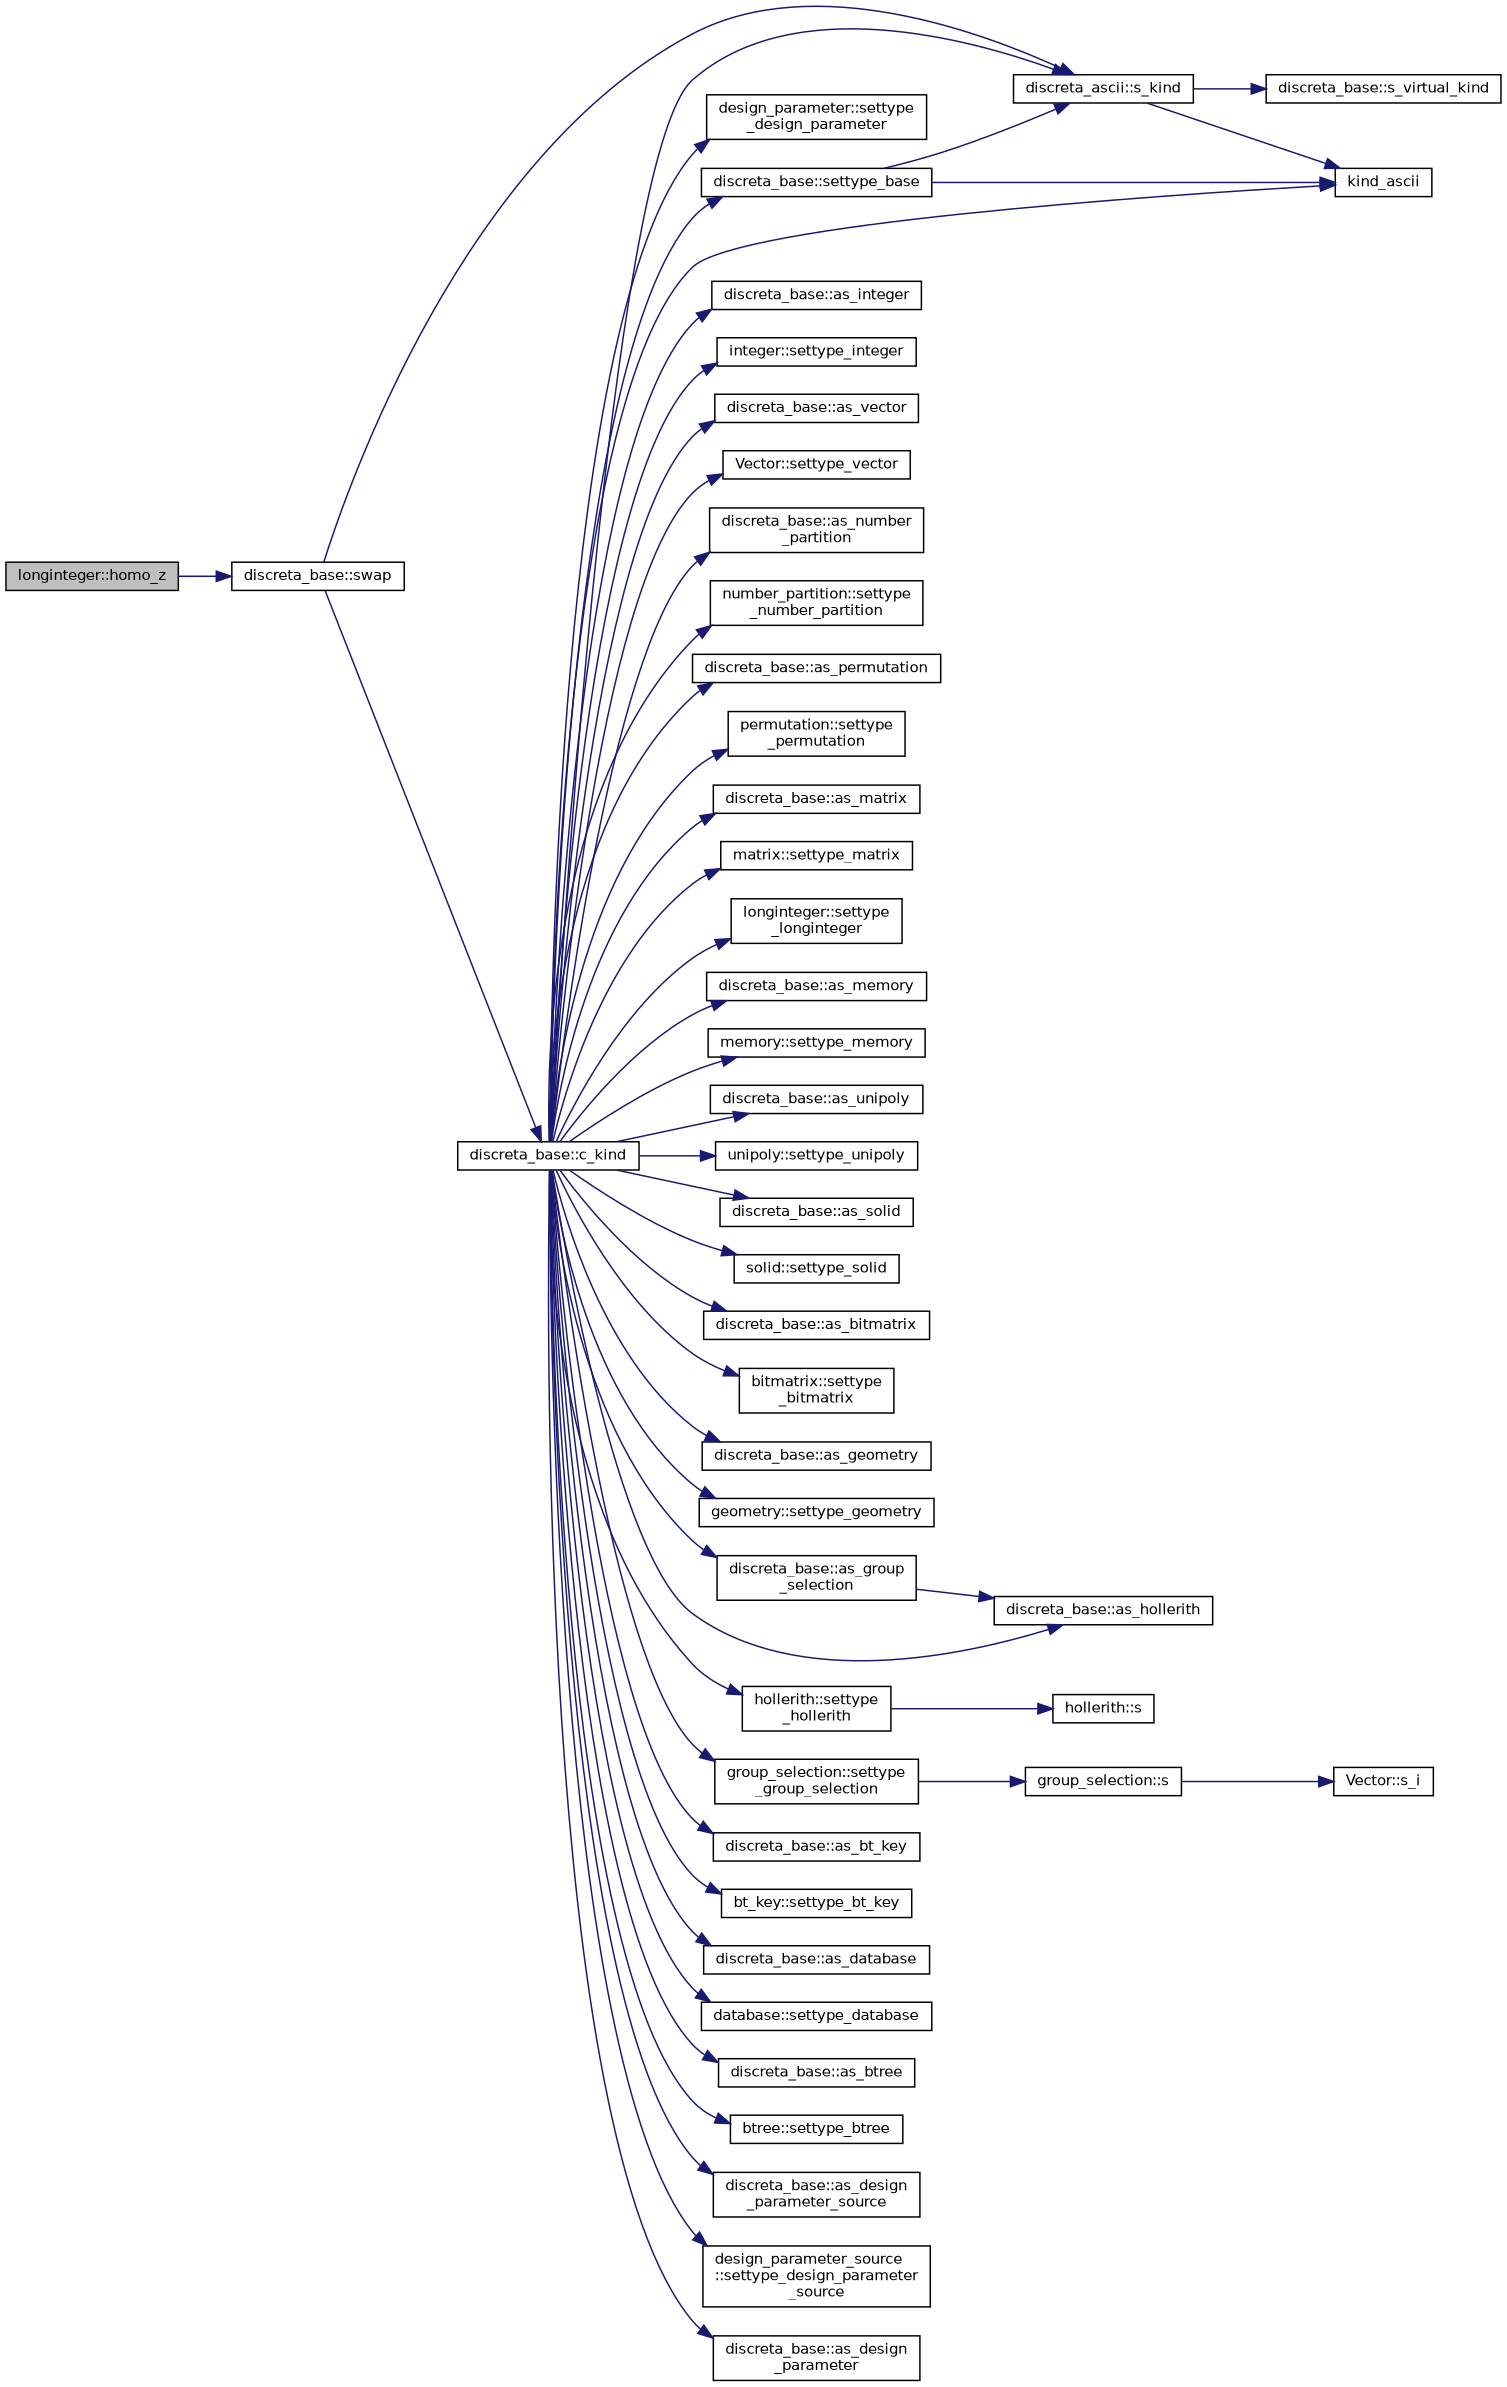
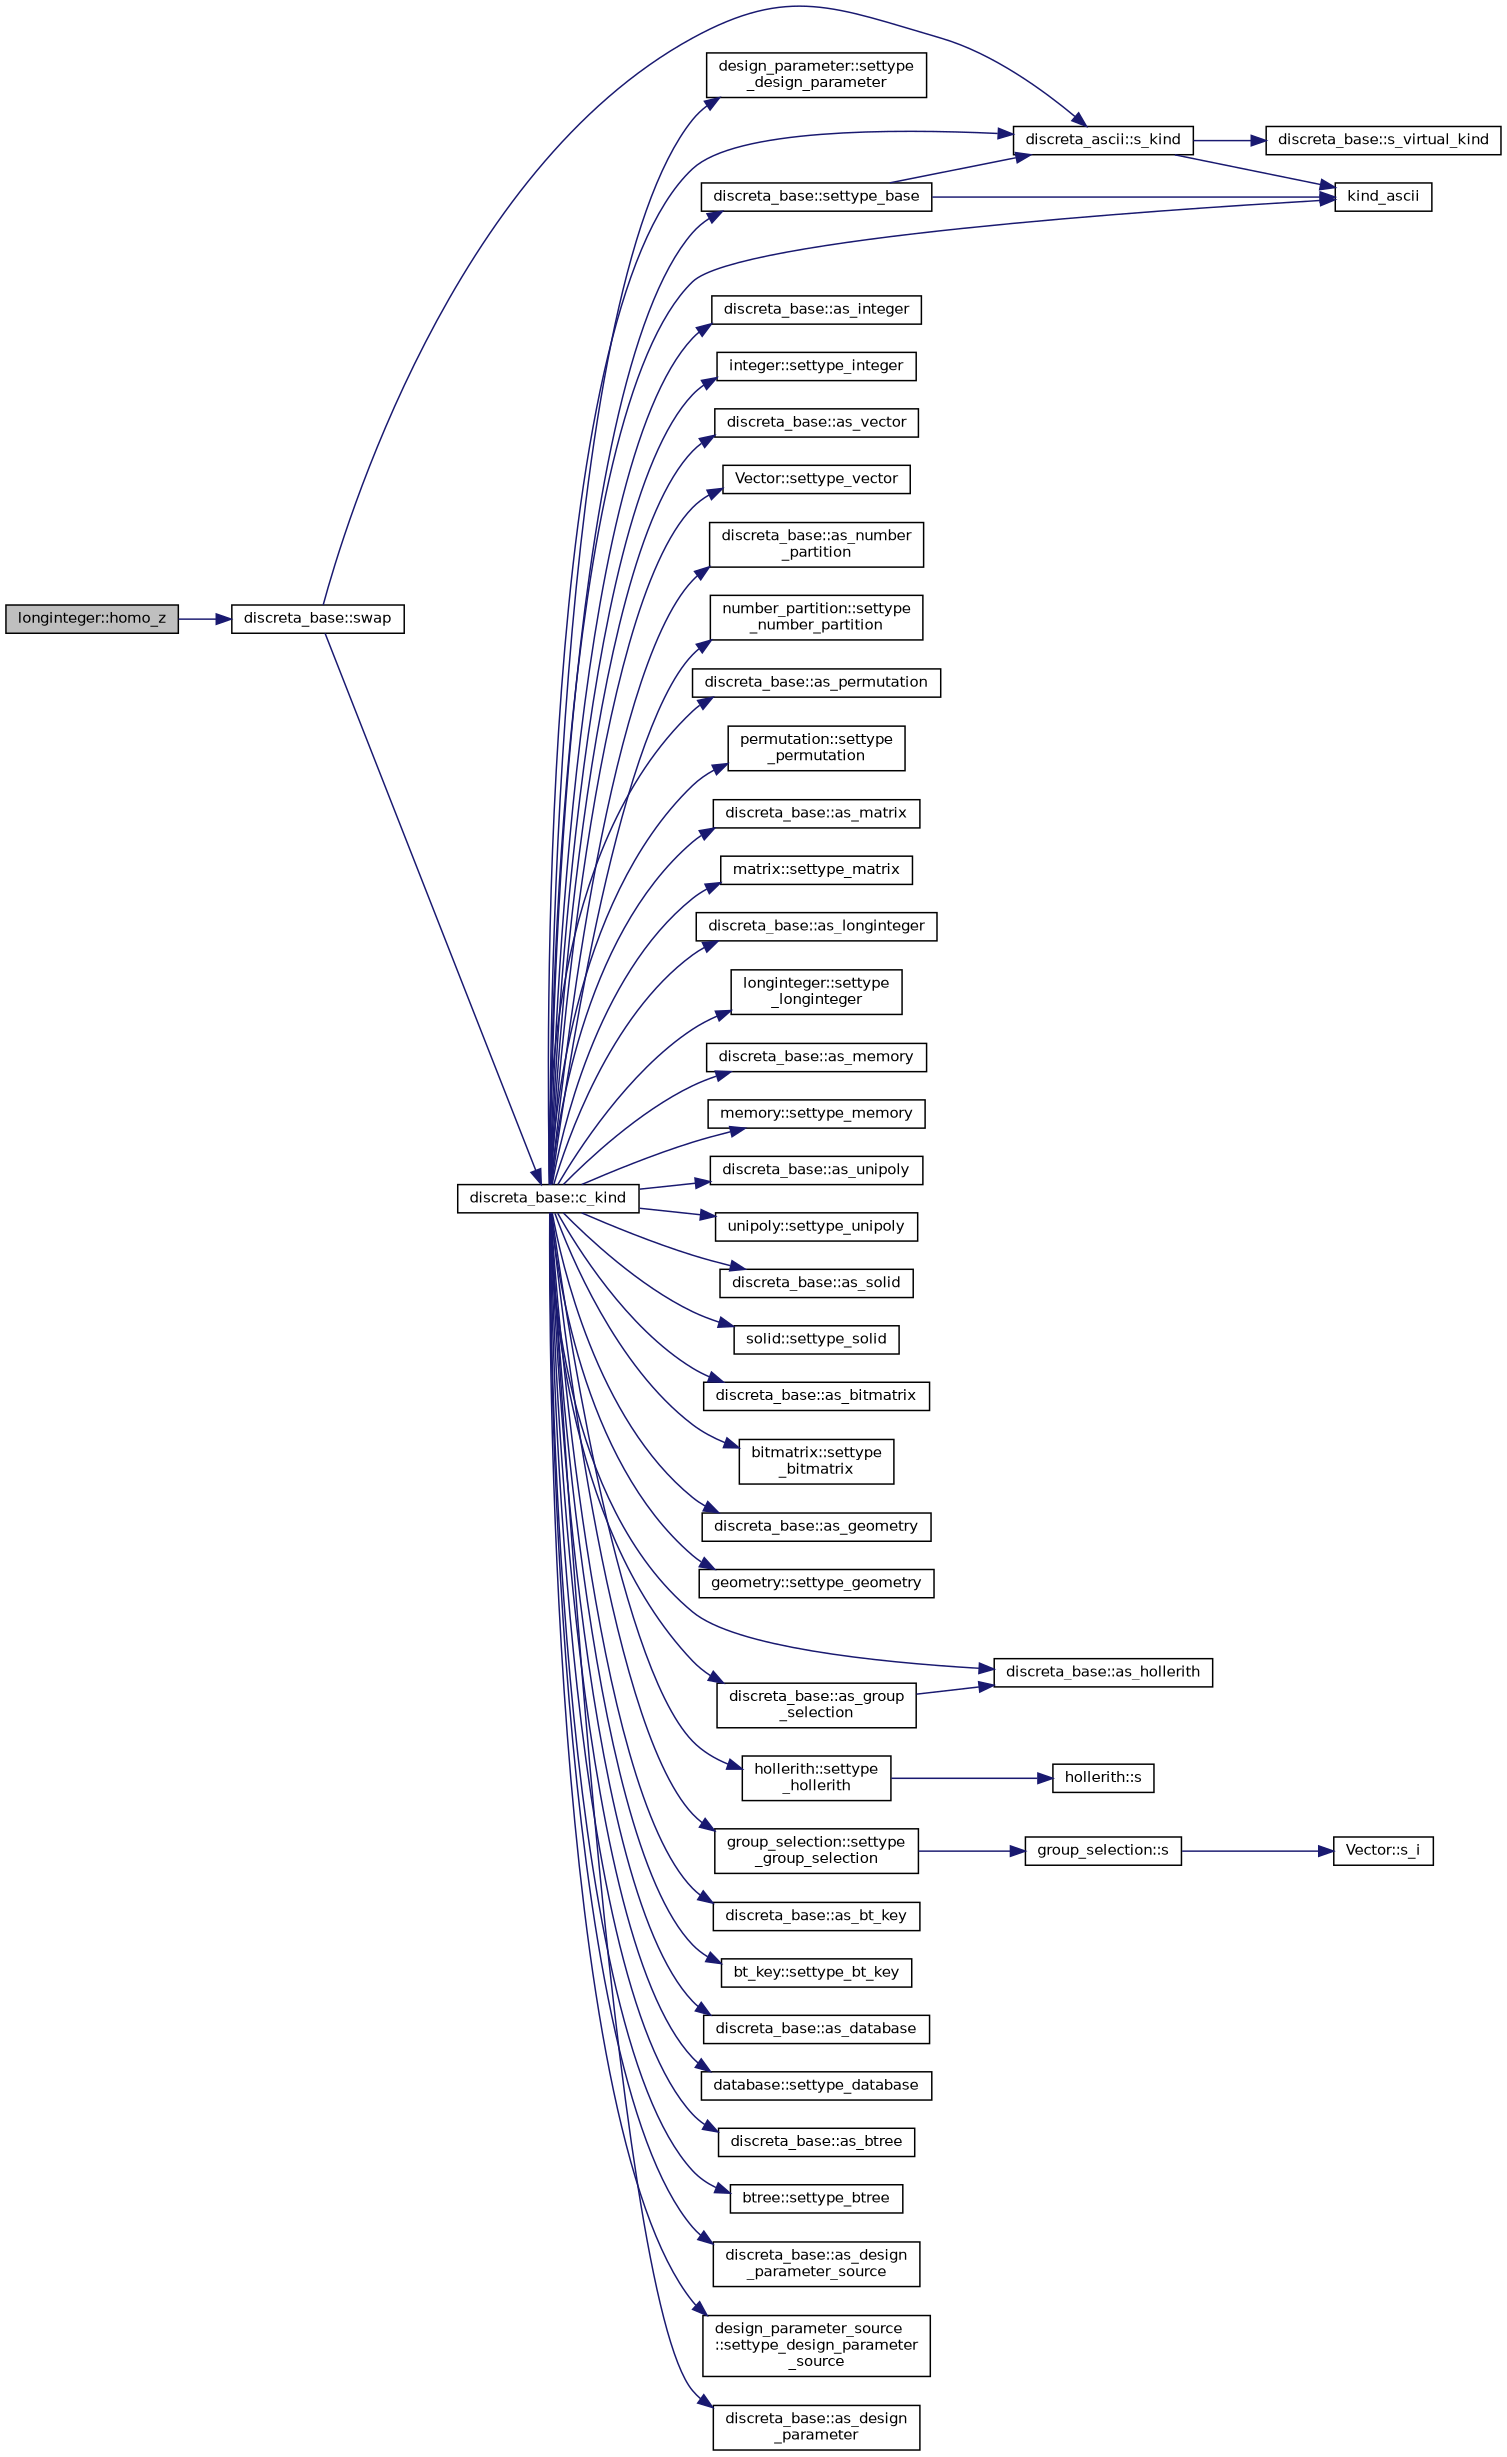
none -> (817, 927)
